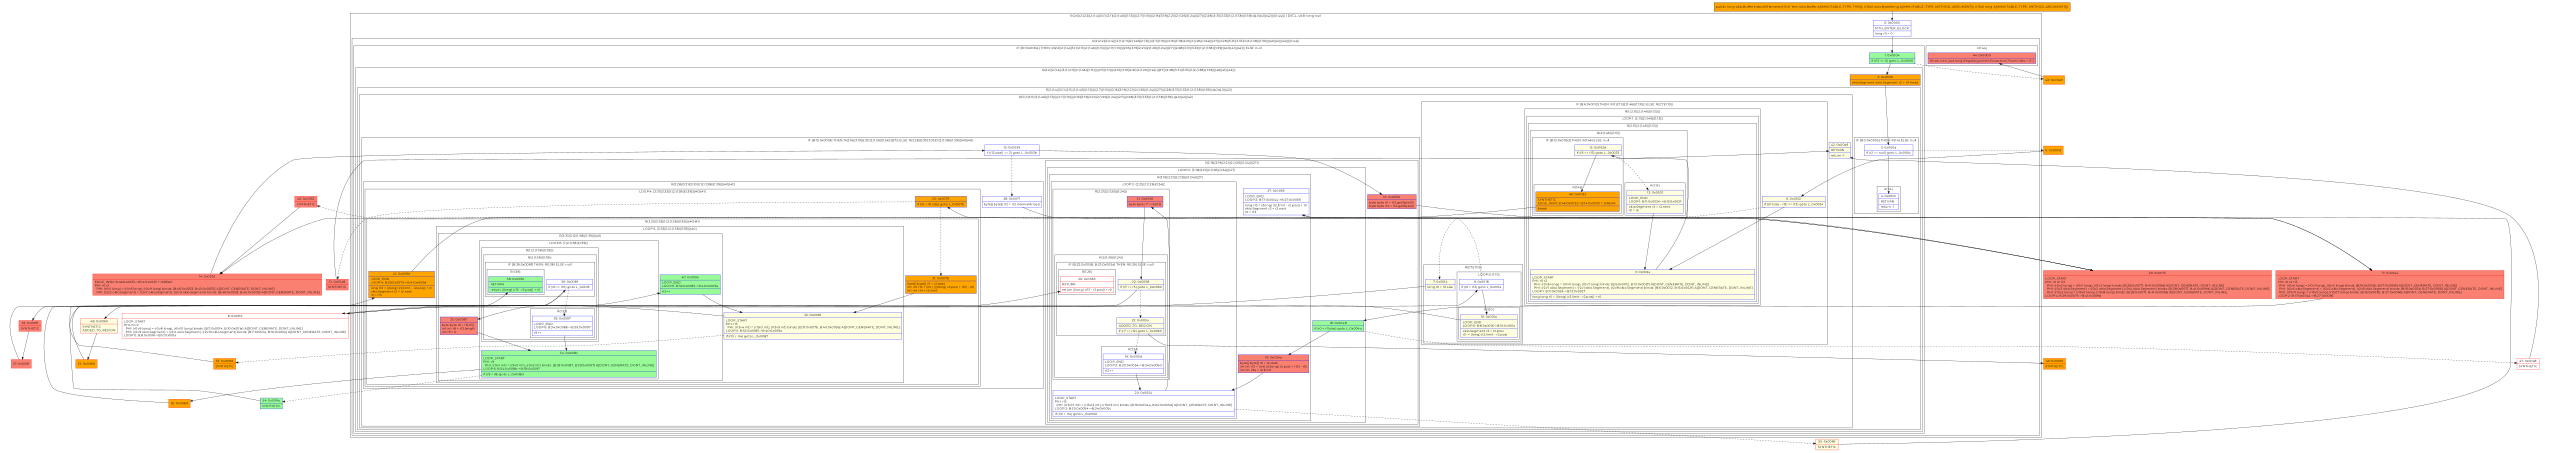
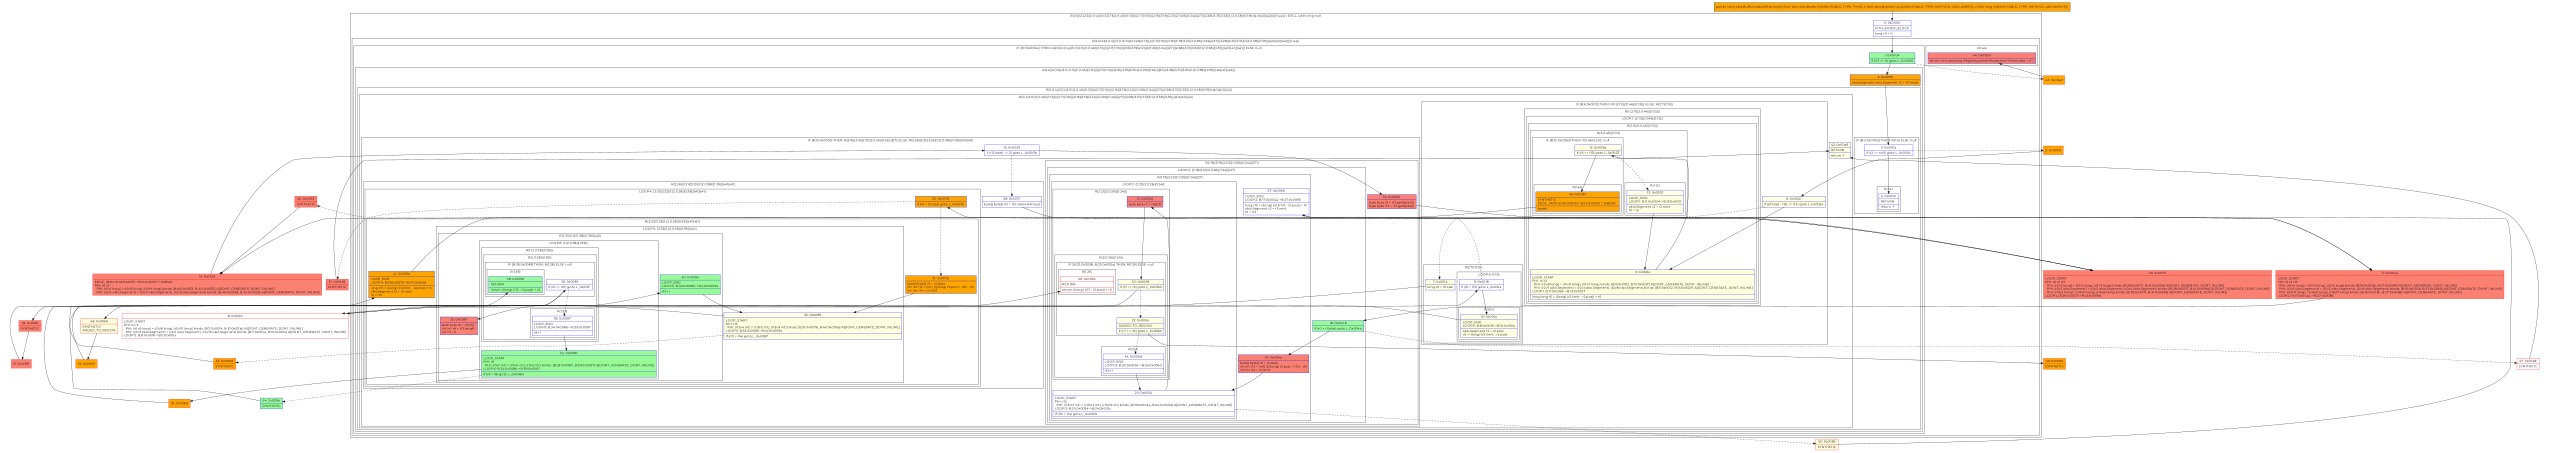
(508, 343) -> none
(1256, 370) -> (1255, 370)
